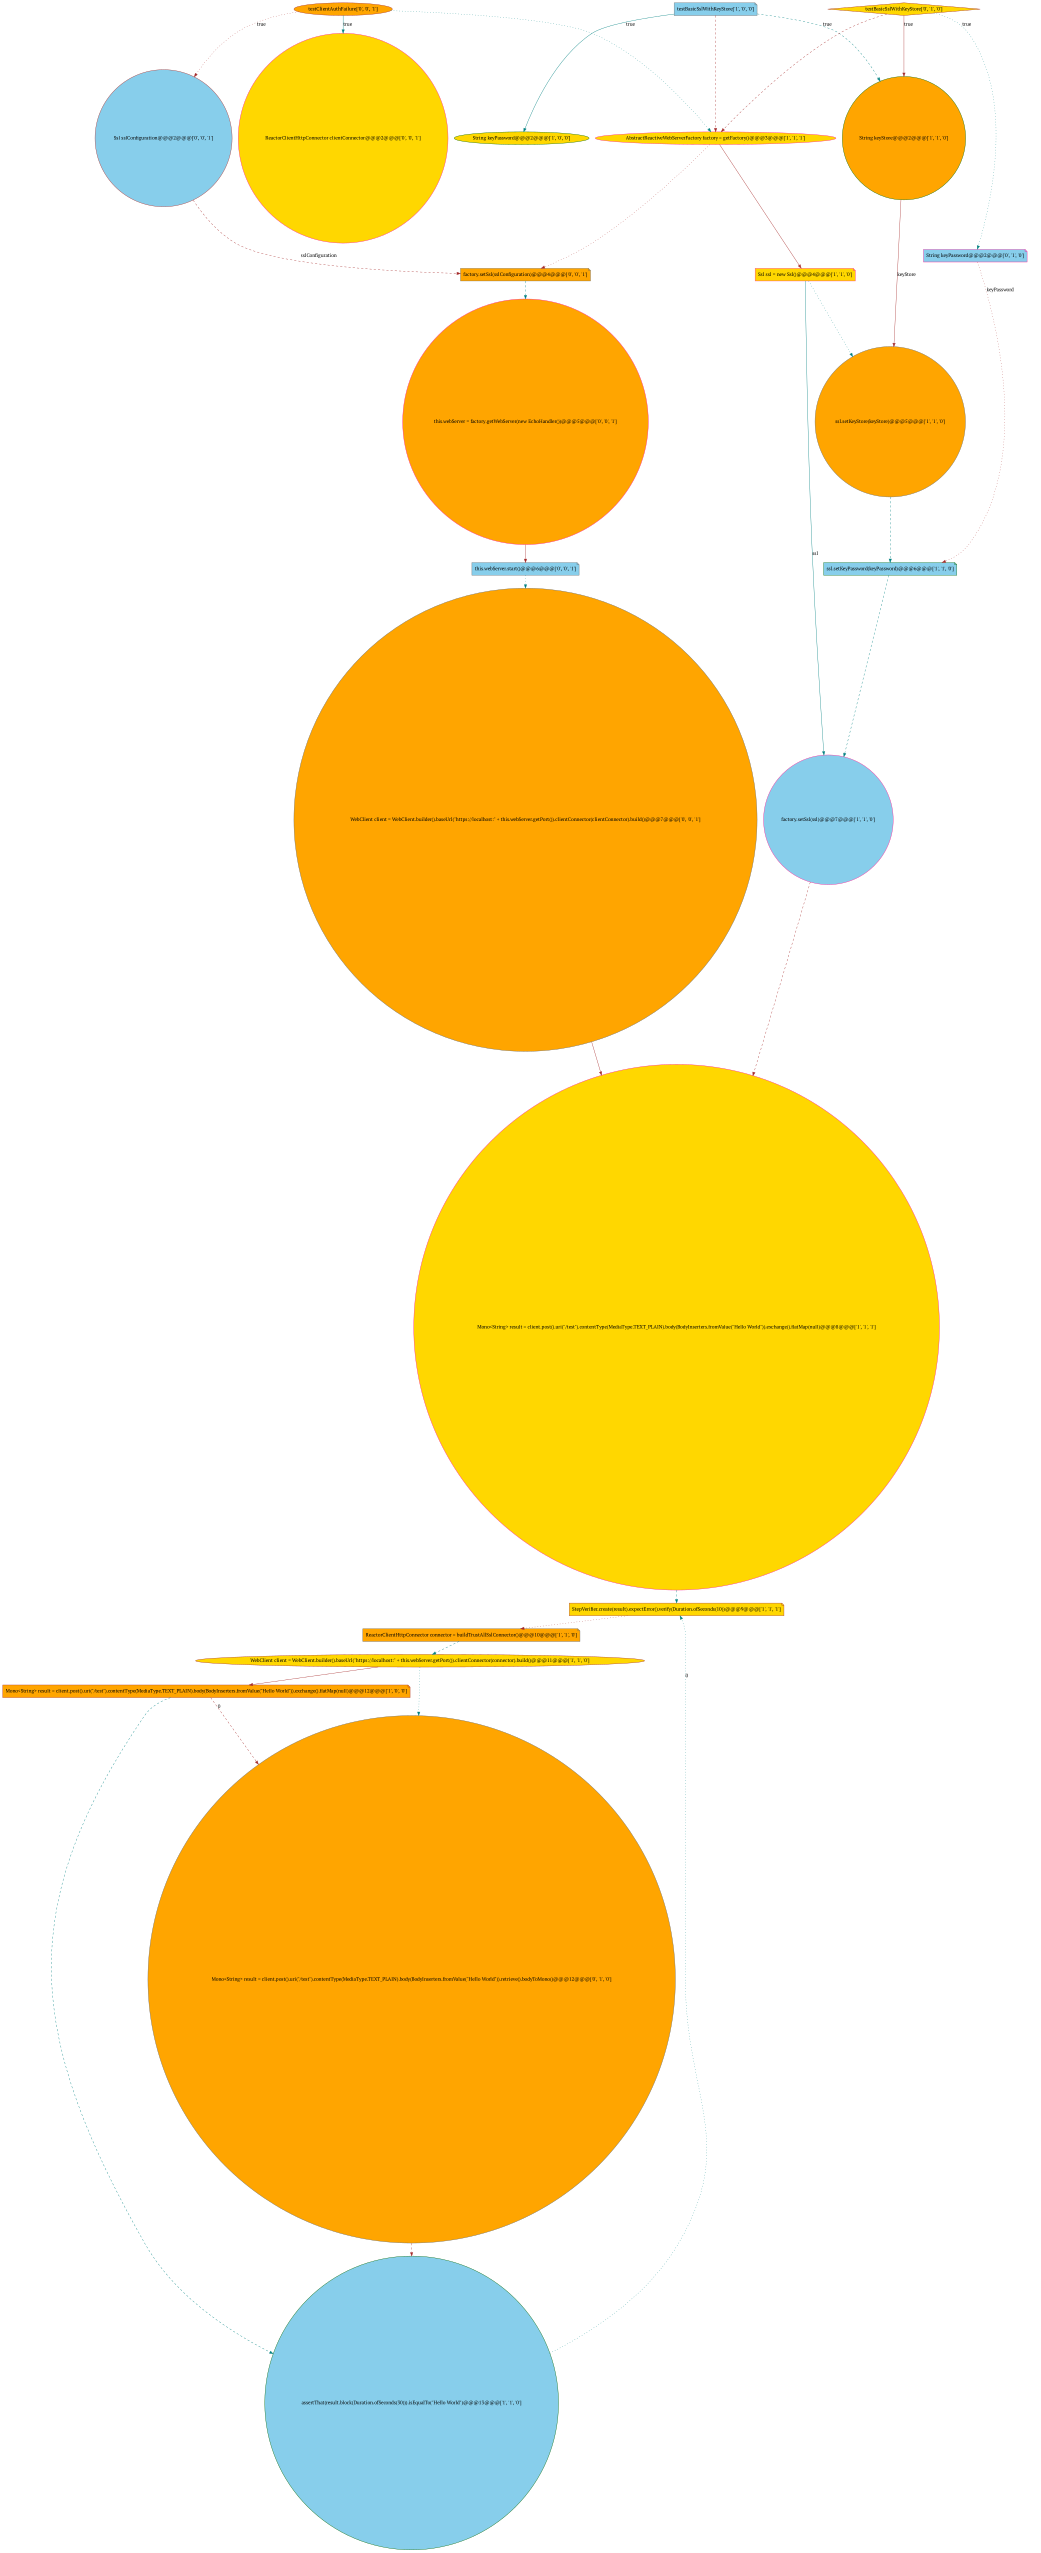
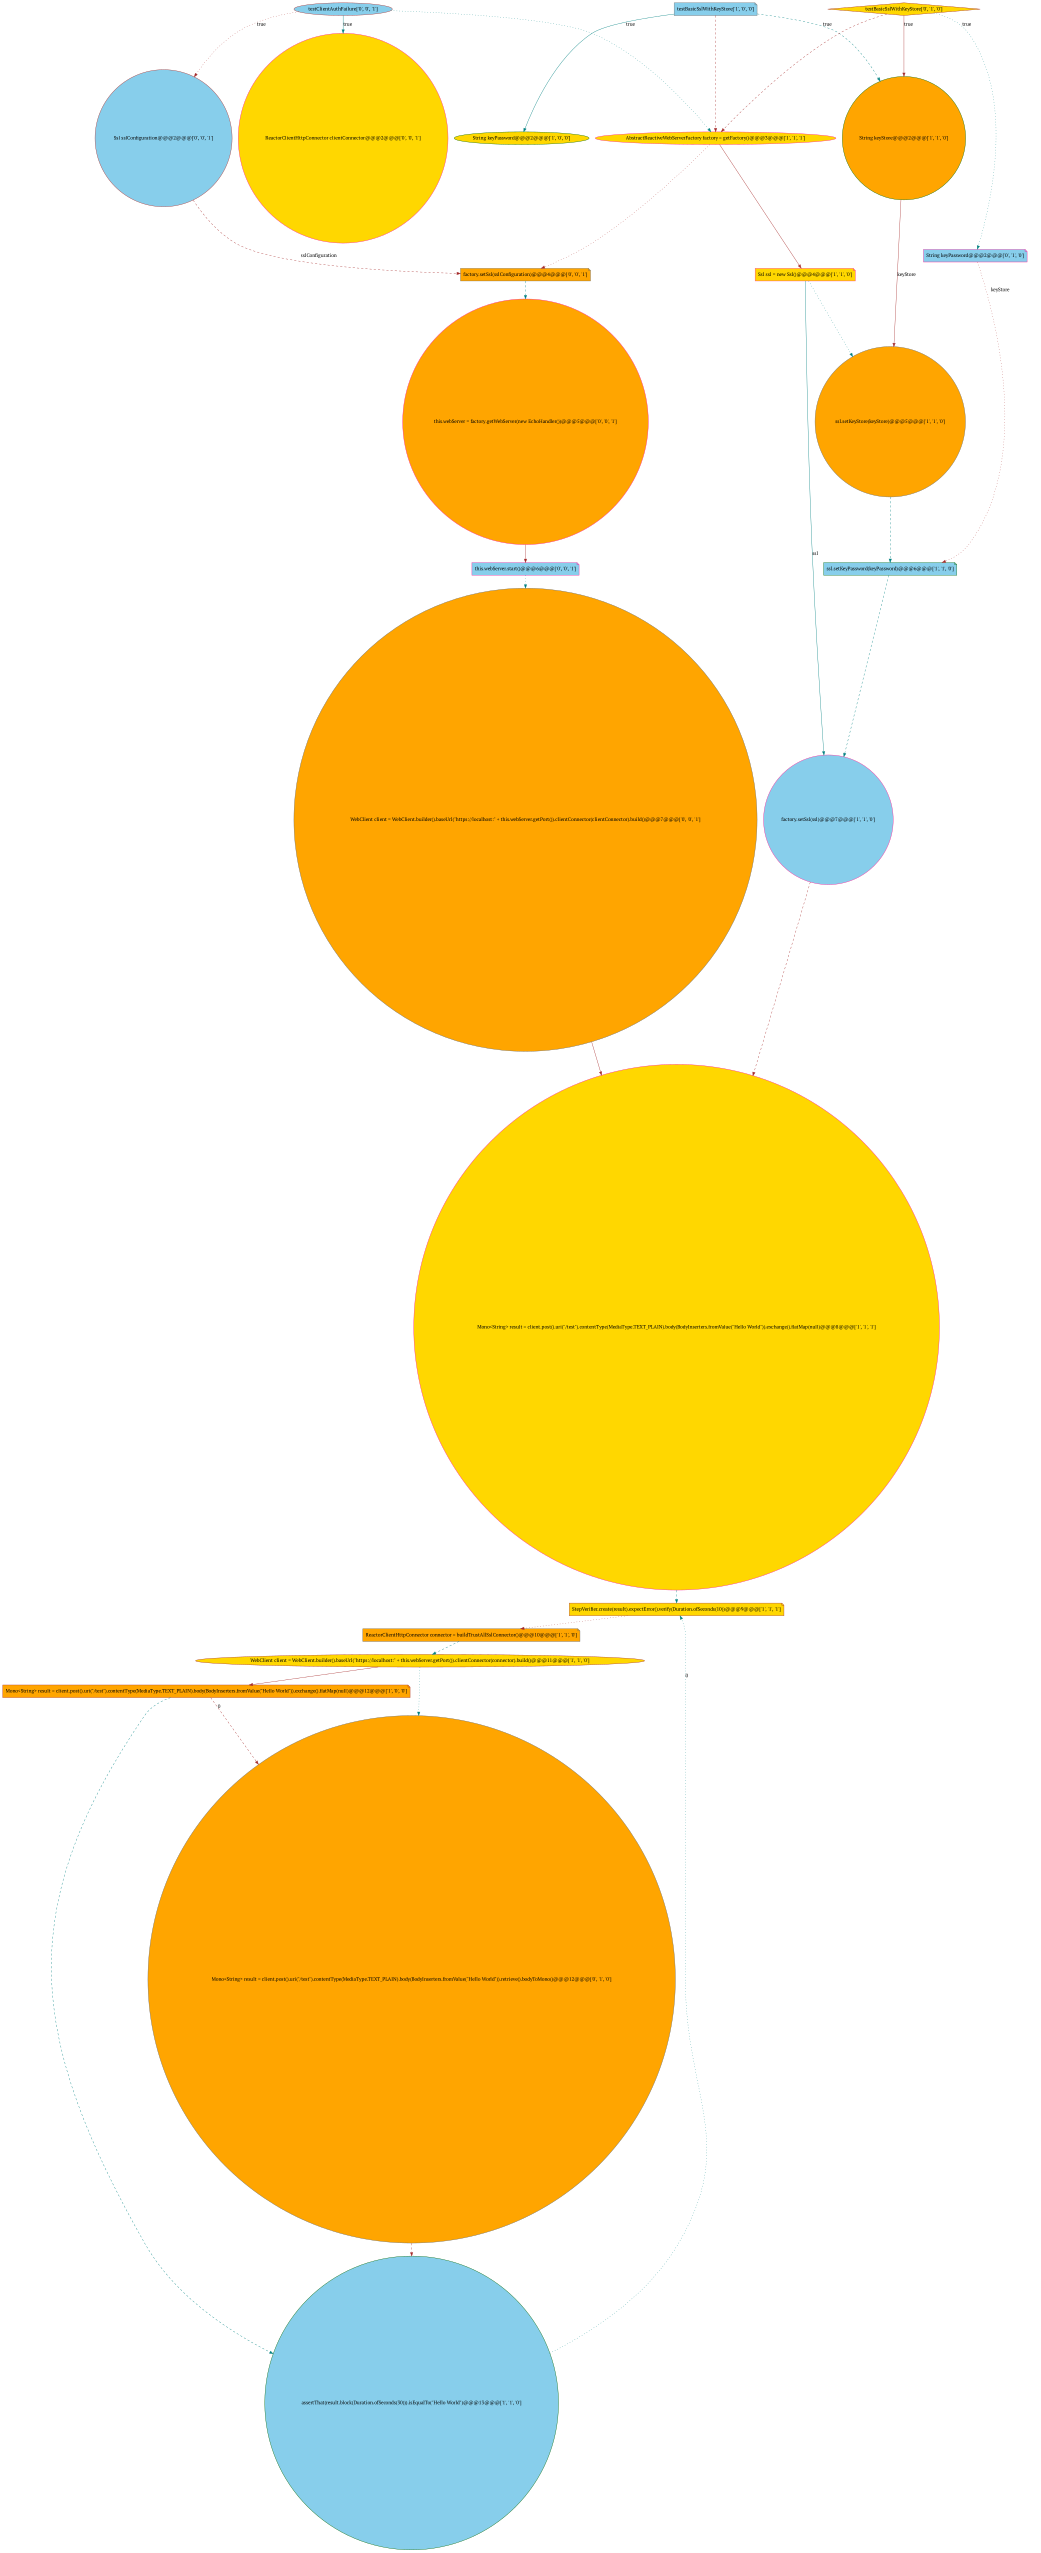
(343, 9) -> (343, 9)
(1000, 290) -> (1000, 290)
(526, 569) -> (526, 569)
